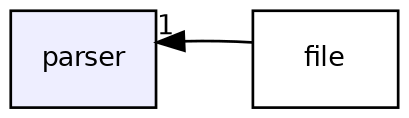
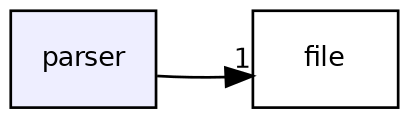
(219, 41) -> (191, 77)
